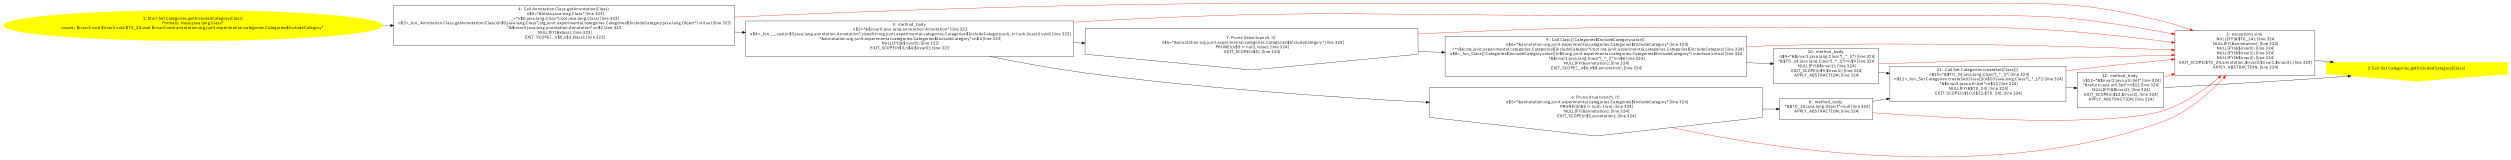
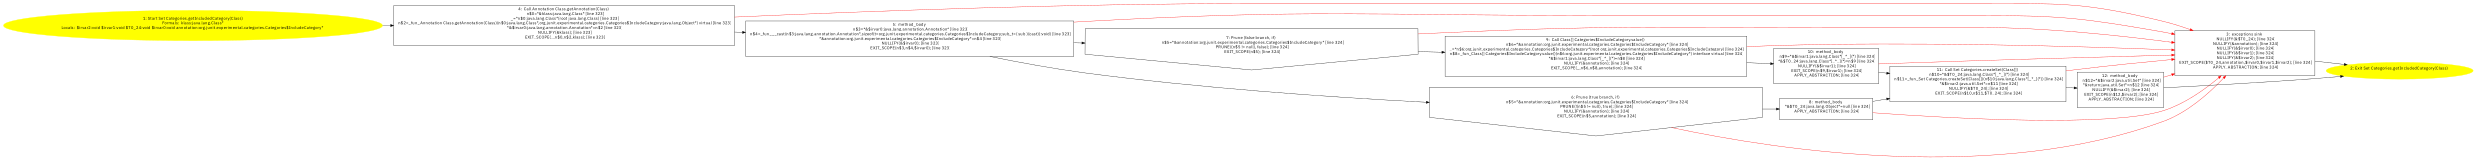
(2417, 71) -> (2400, 71)
